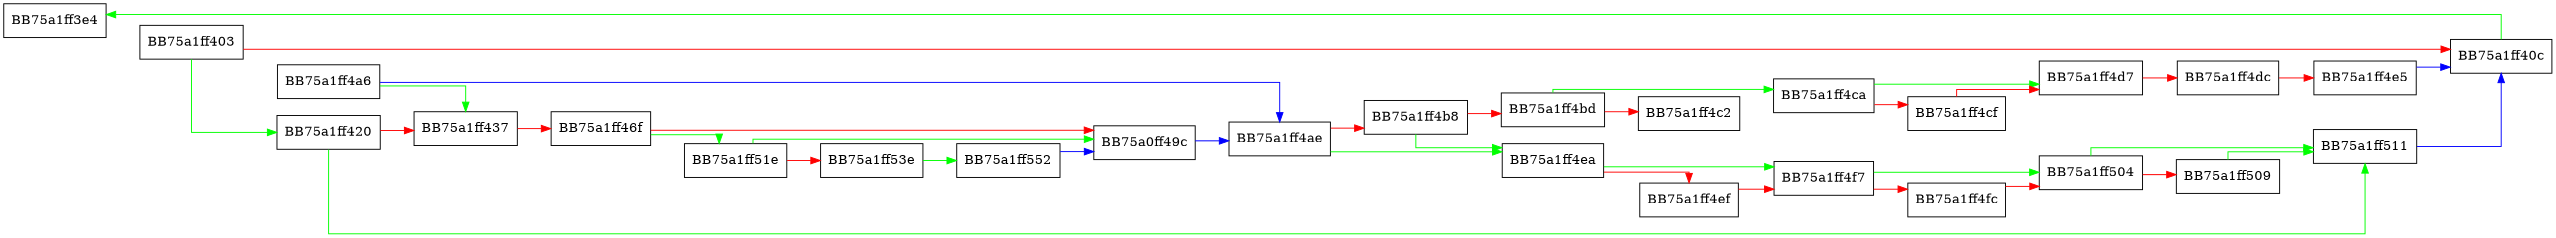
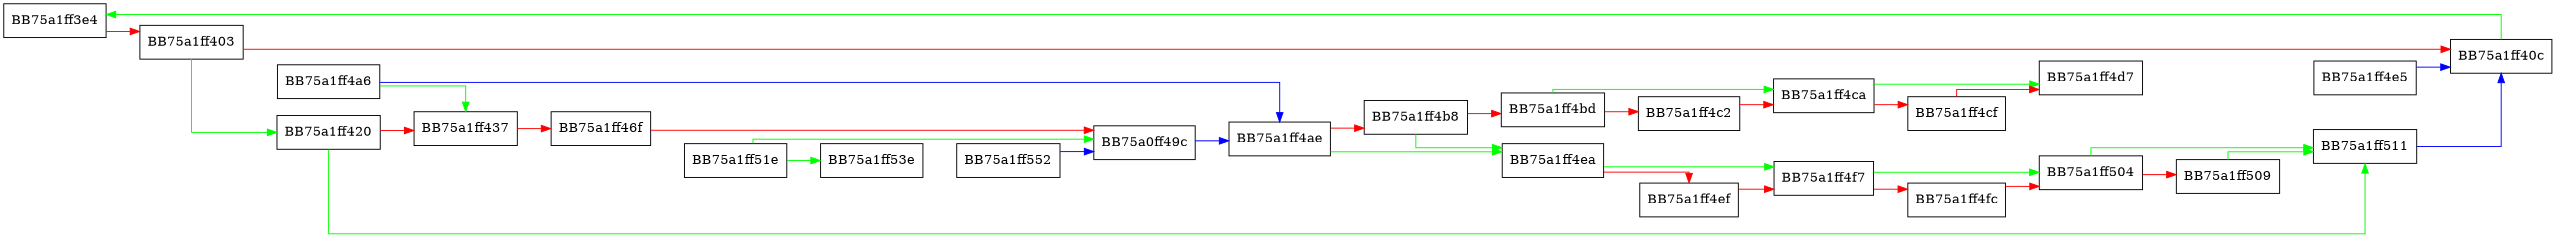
none -> (118, 31)
(2228, 78) -> none
none -> (1752, 105)
(685, 135) -> none
(799, 161) -> (799, 161)
(935, 161) -> none
